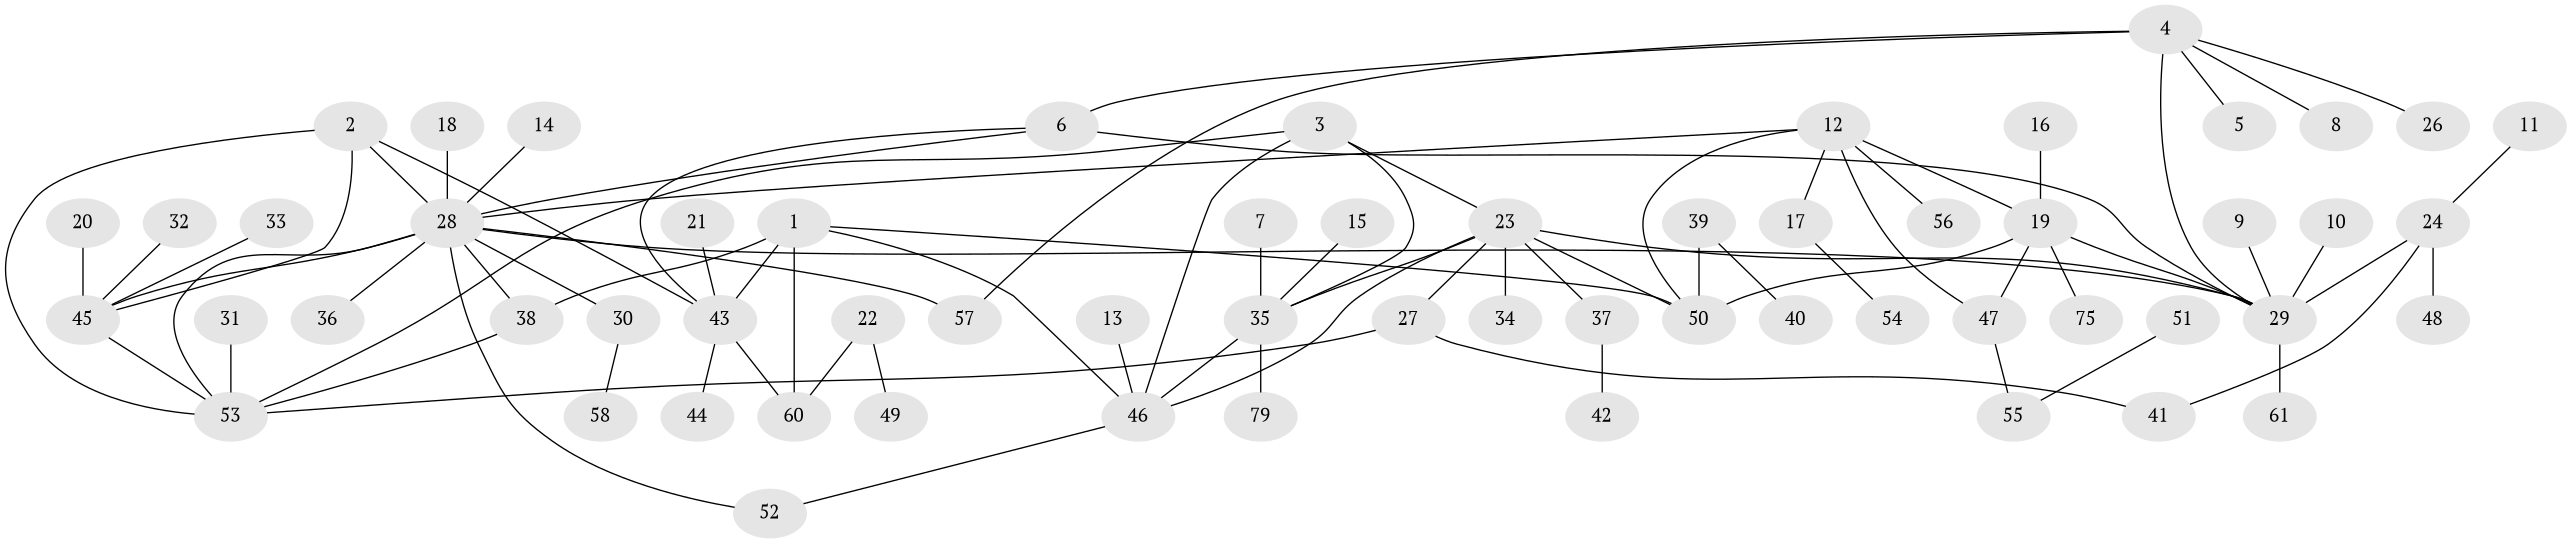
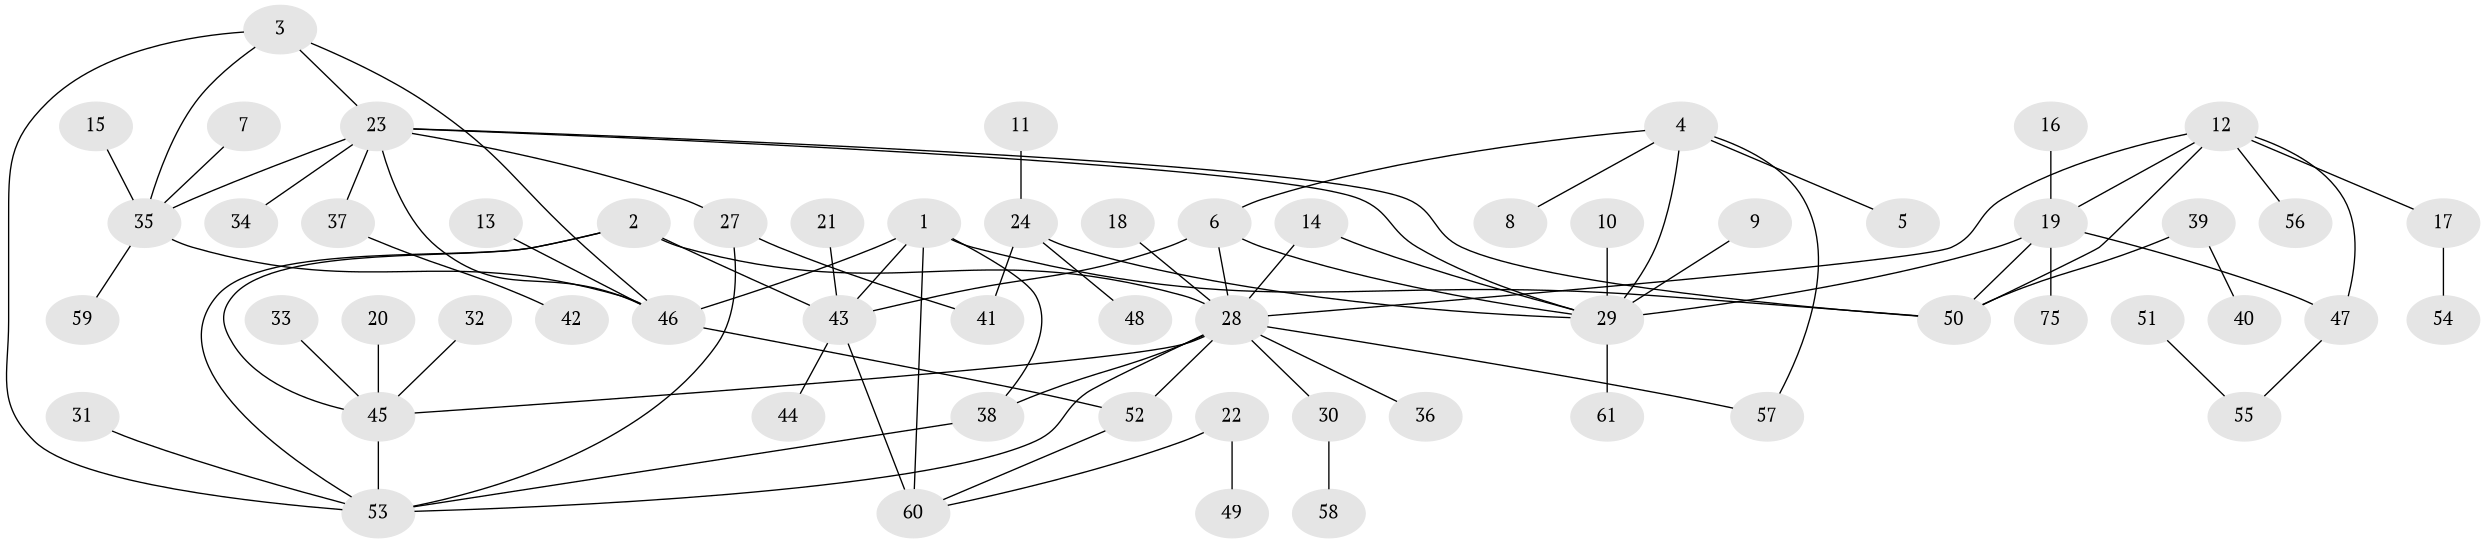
(2433, 126) -> none
(1369, 251) -> (1456, 277)
(1261, 417) -> (83, 320)
none -> (1024, 465)
